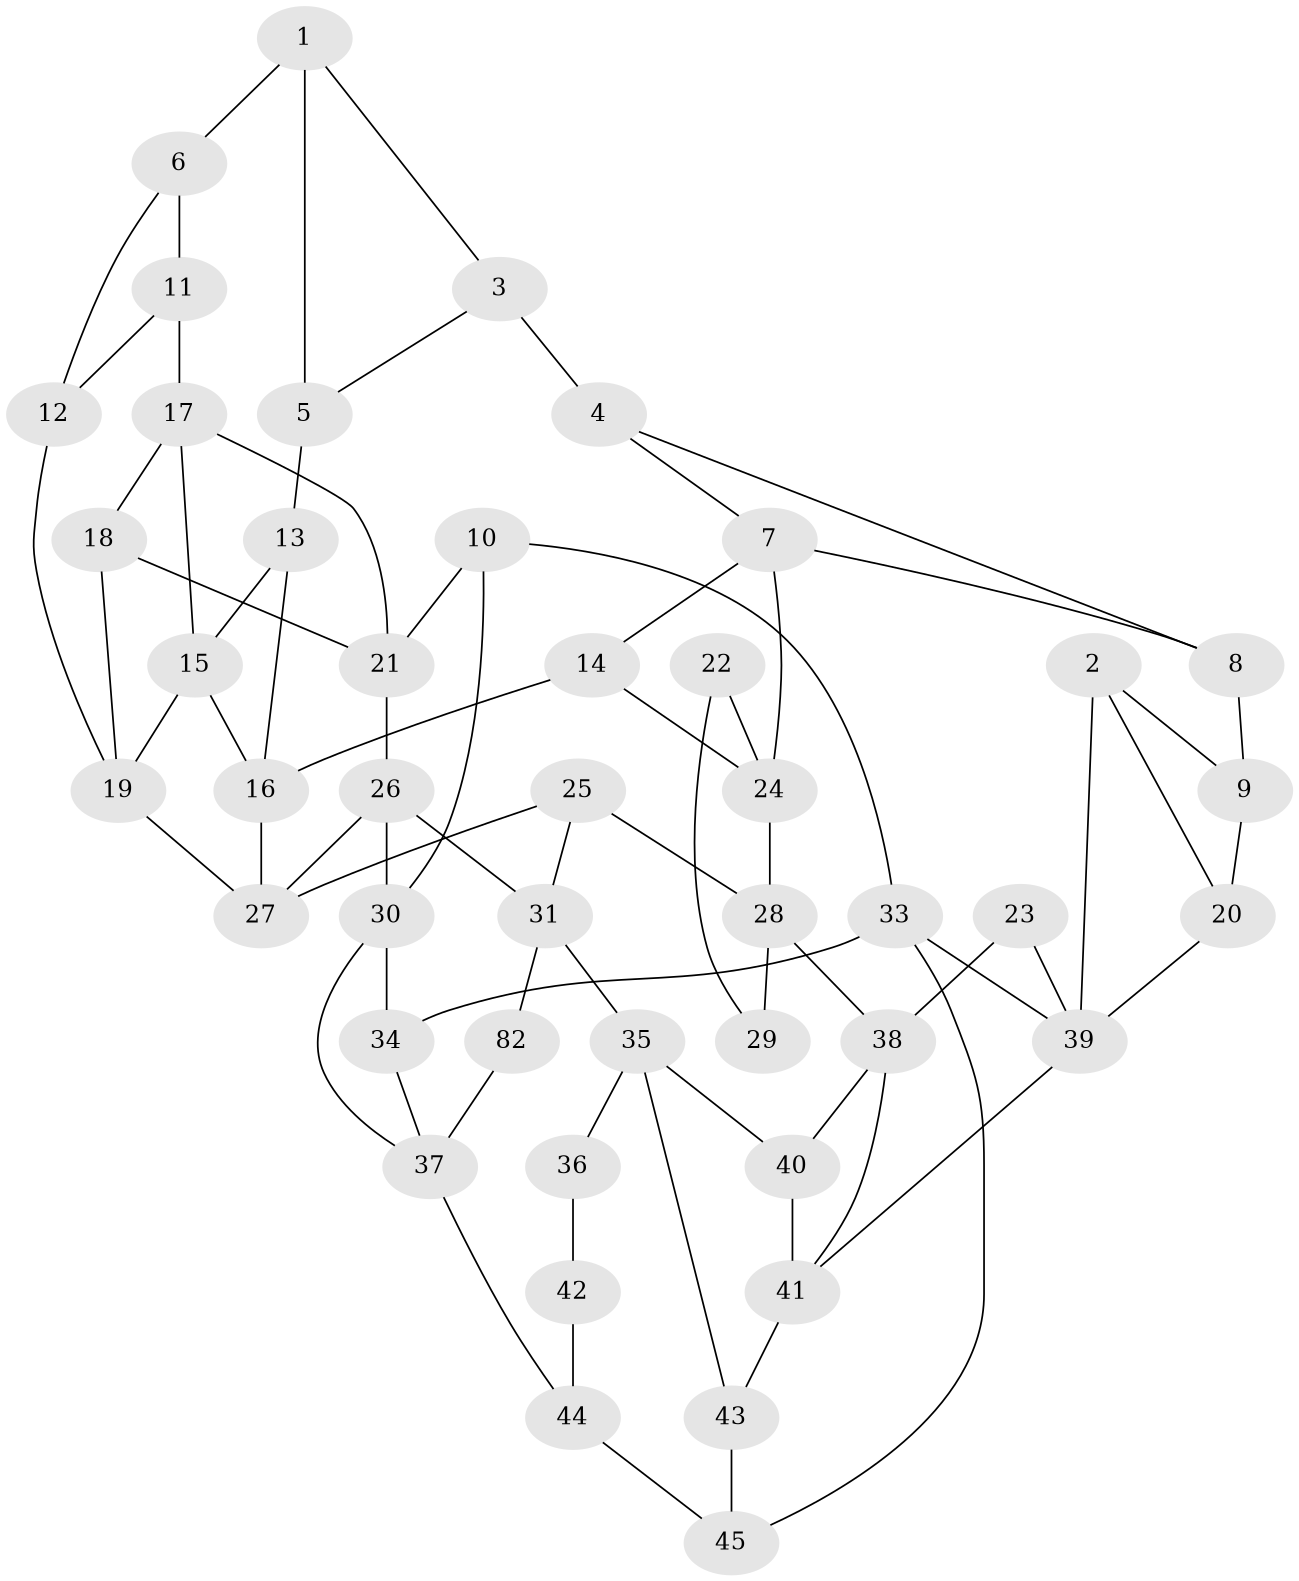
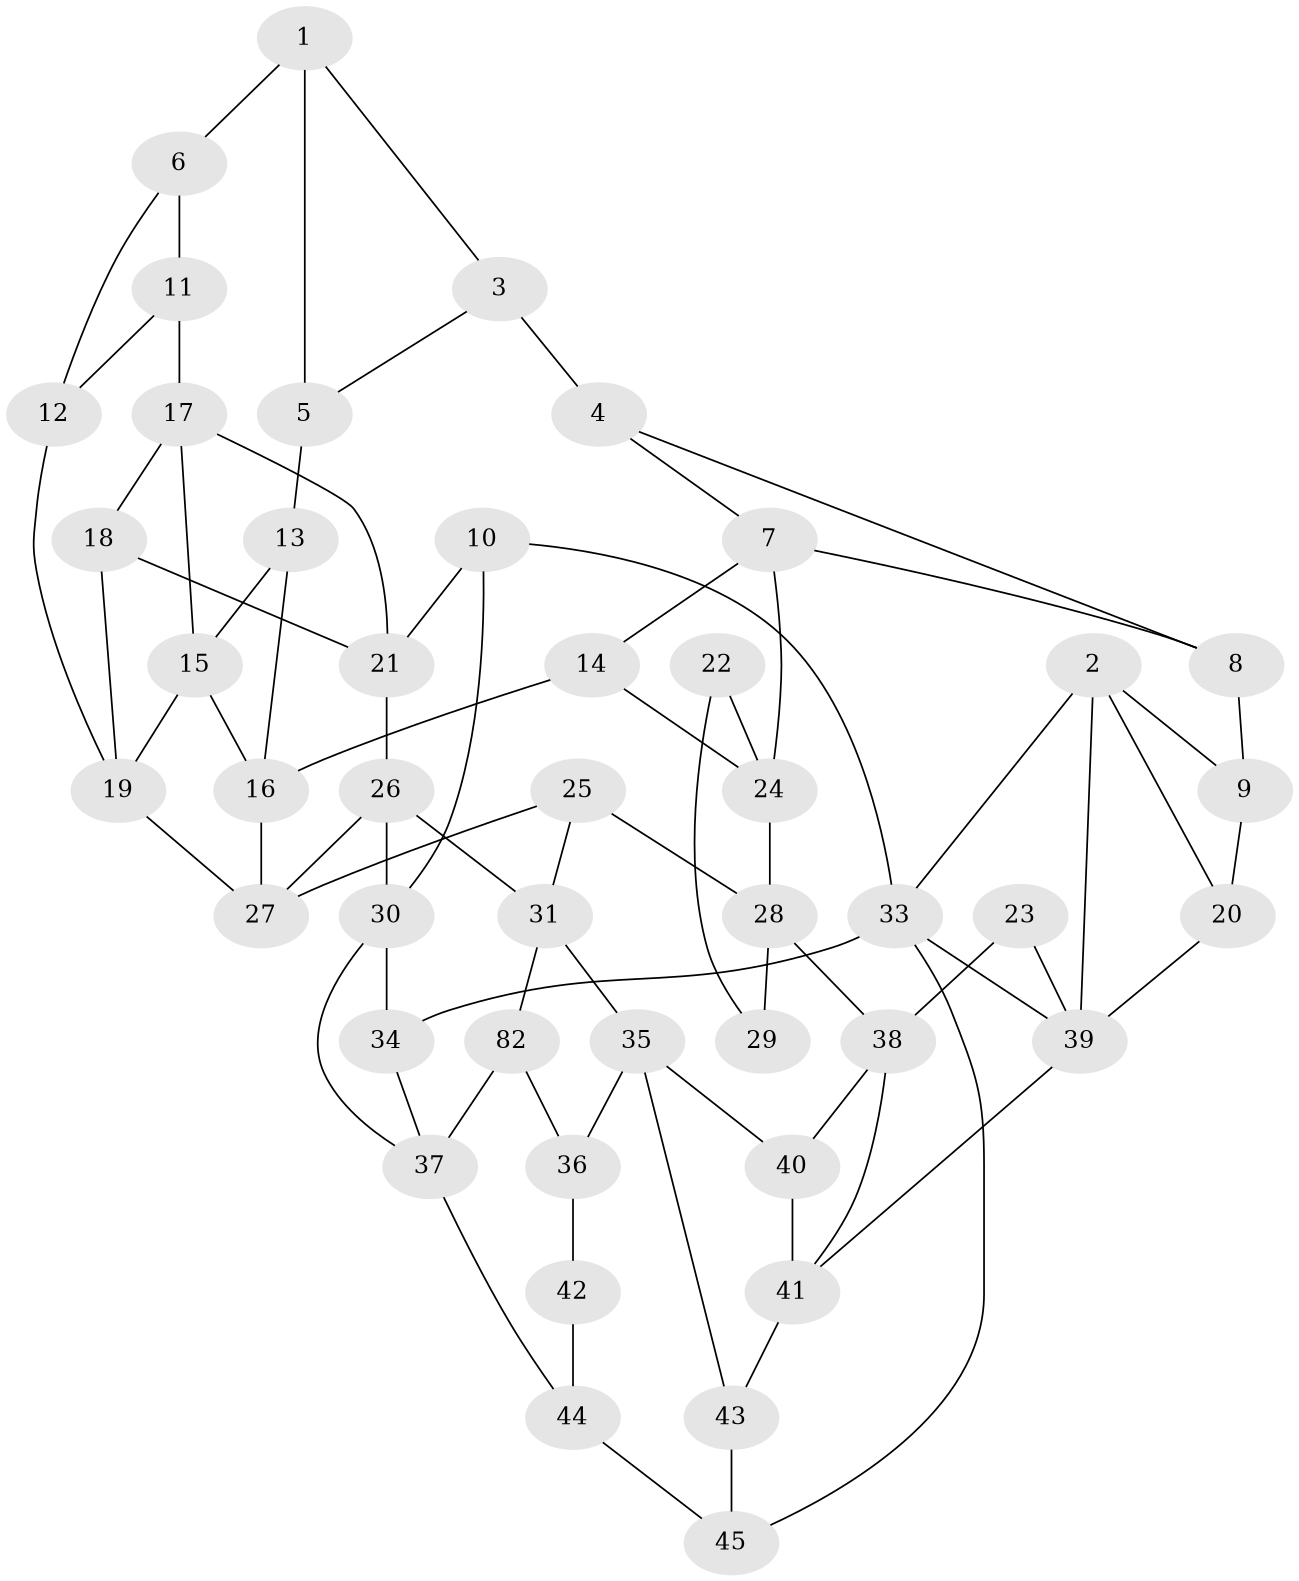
none -> (994, 791)
none -> (542, 1104)
